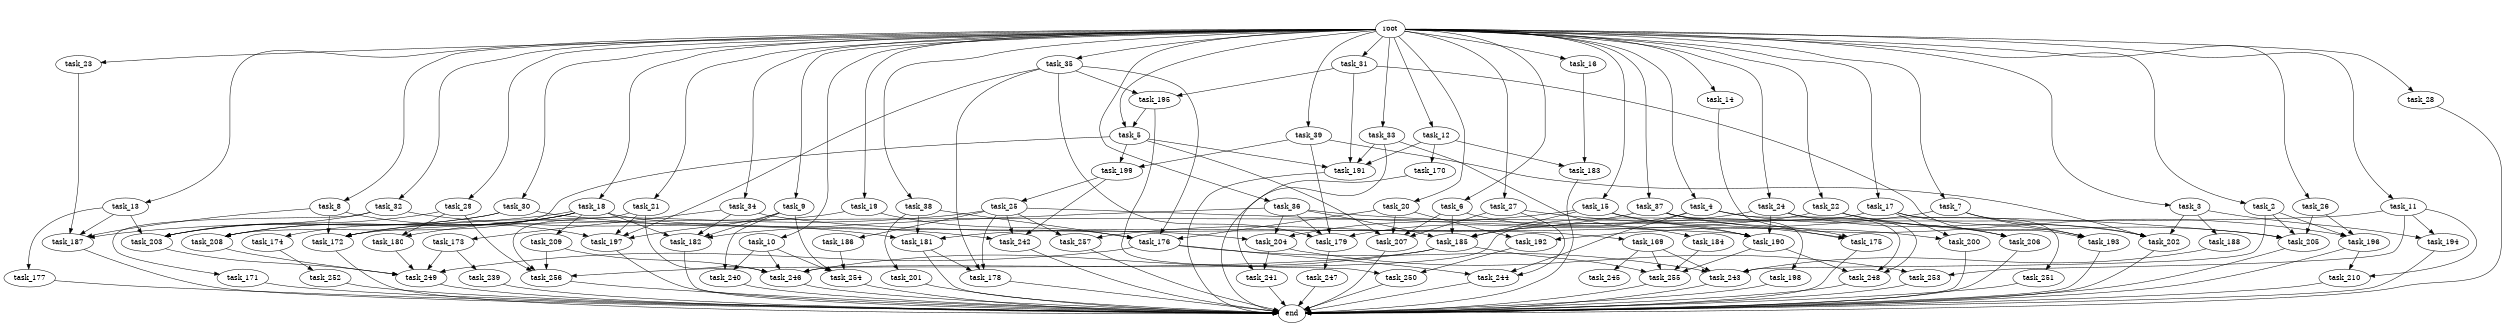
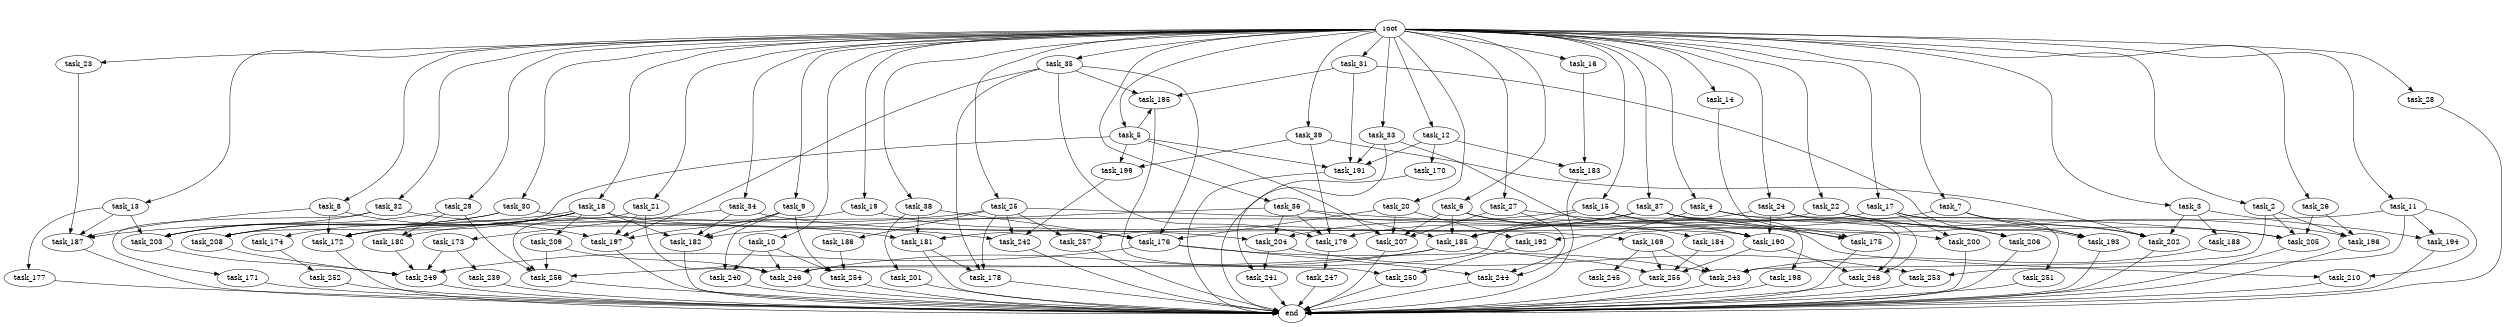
(1141, 115) -> (1144, 120)
(1062, 189) -> (1051, 51)
(1521, 226) -> (1431, 226)
(2354, 261) -> (1845, 253)
